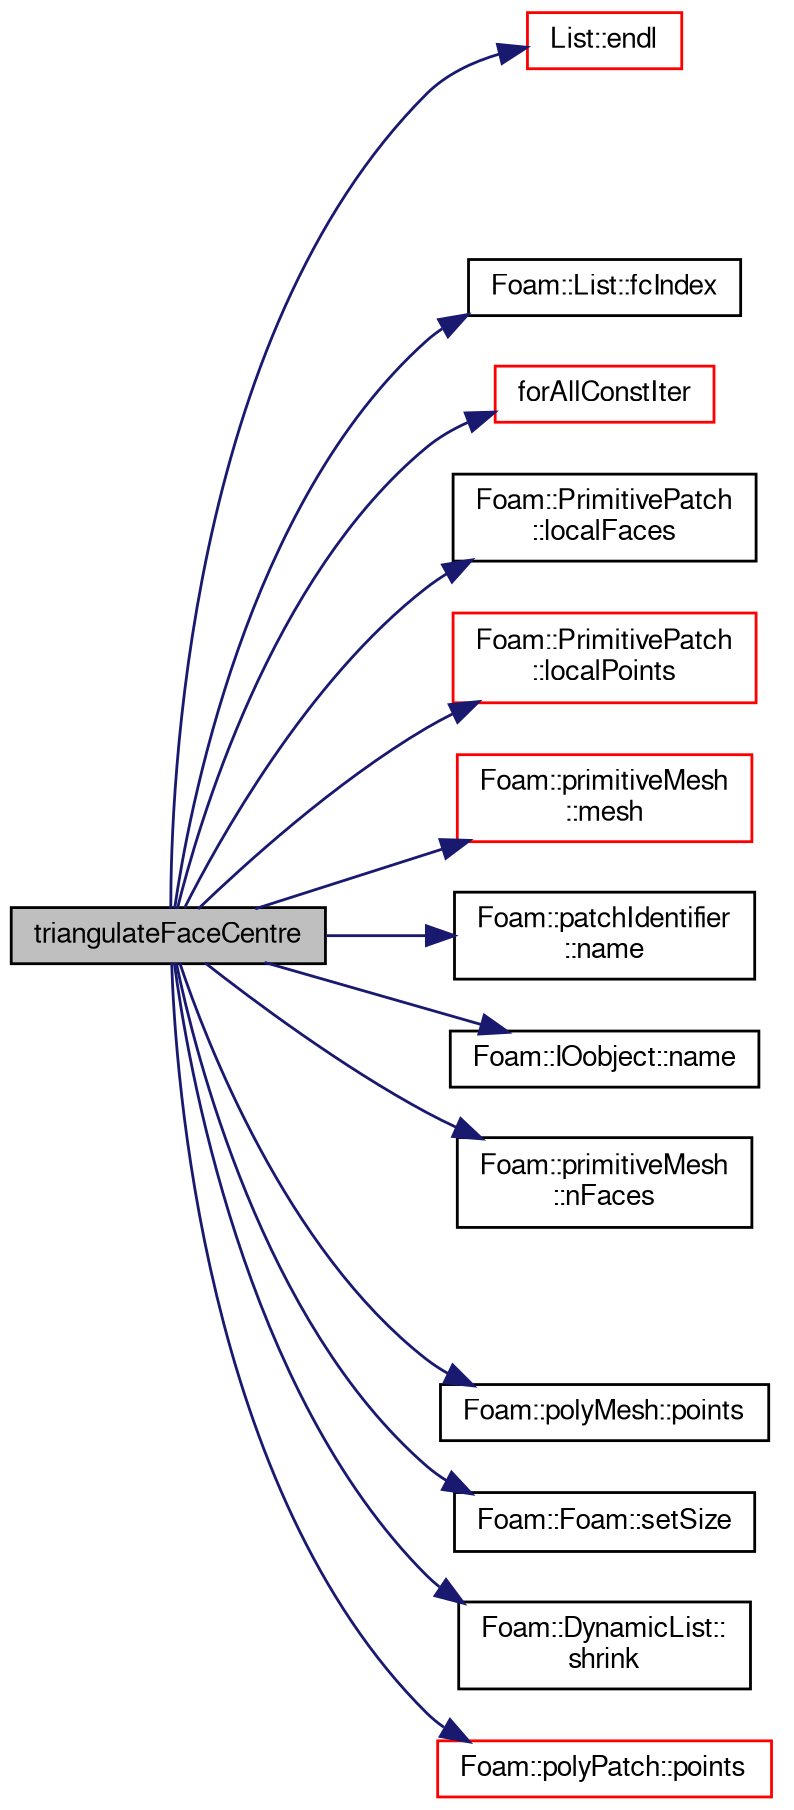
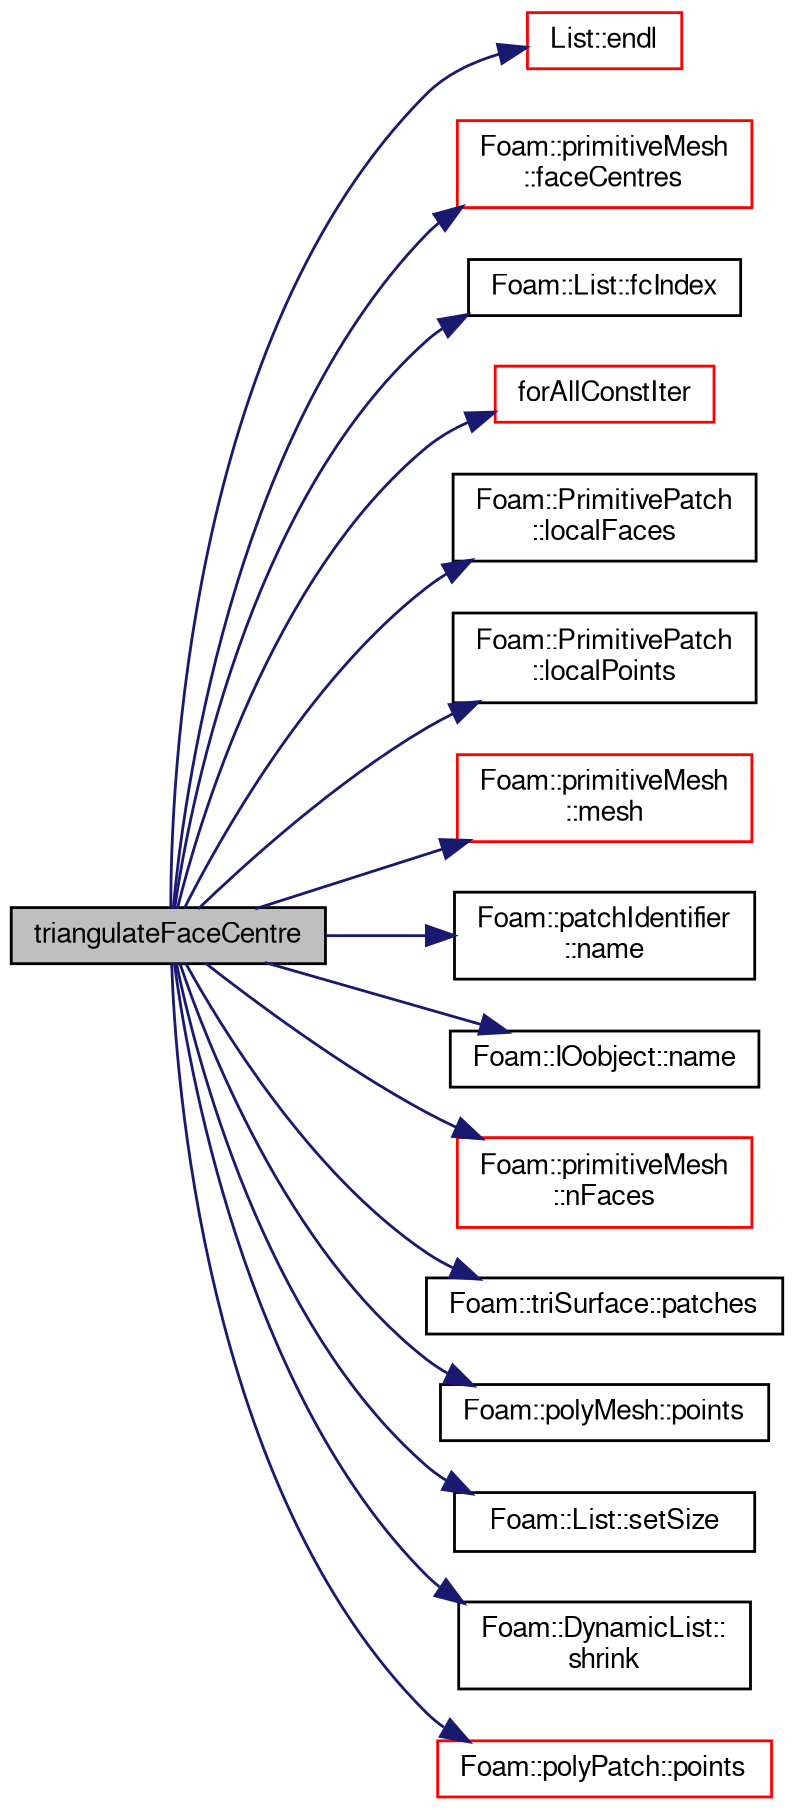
none -> (605, 164)
(605, 658) -> (605, 658)
(605, 1183) -> (605, 1183)
none -> (605, 1306)
(605, 1522) -> (605, 1522)
